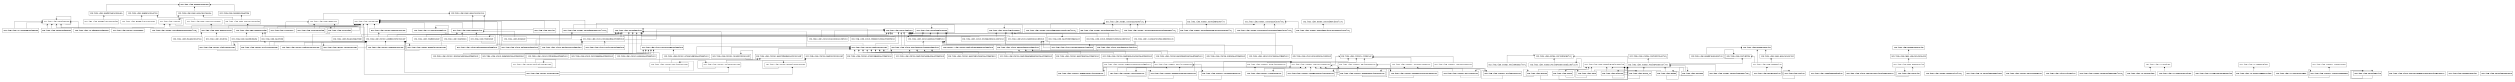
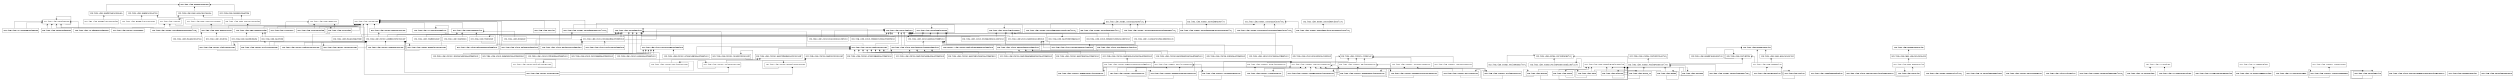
(467, 13) -> none
